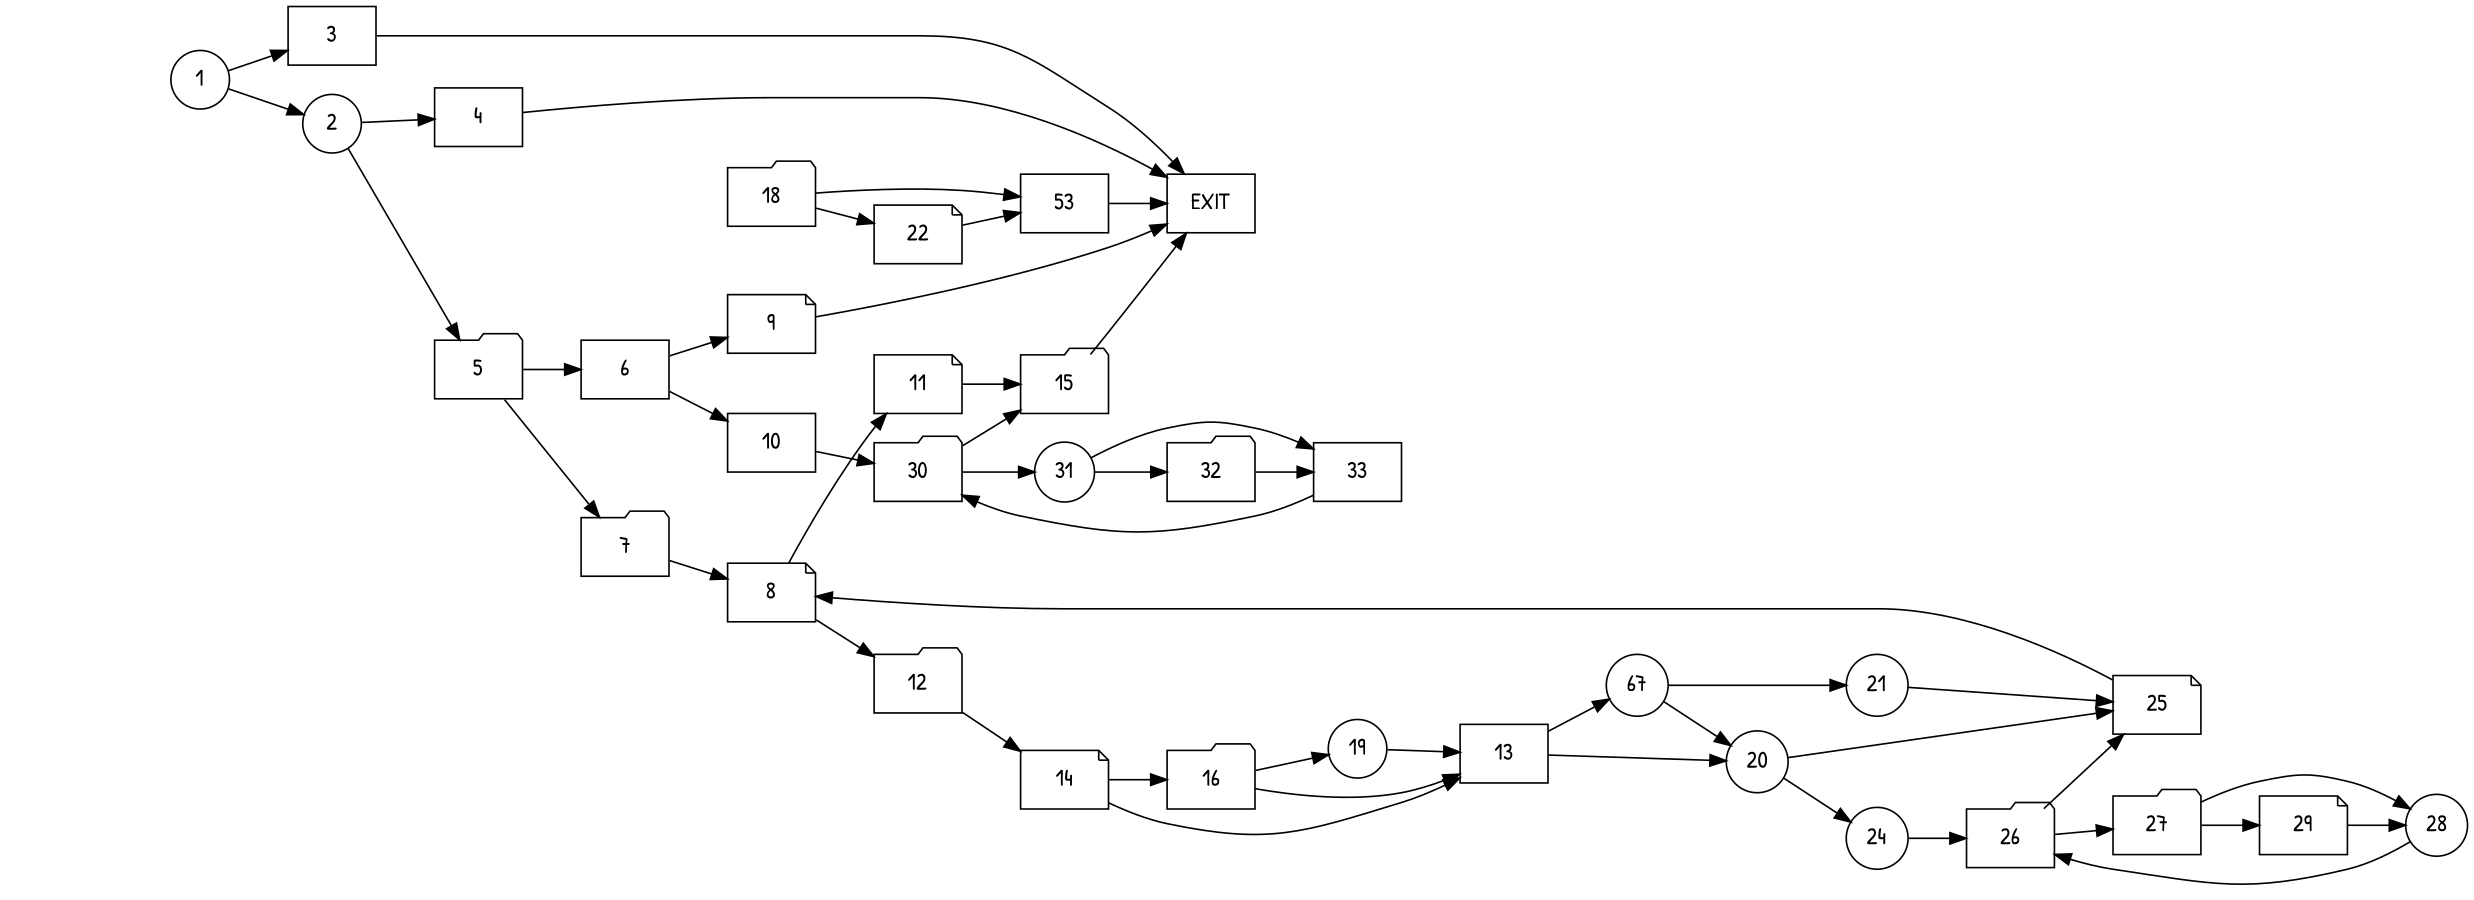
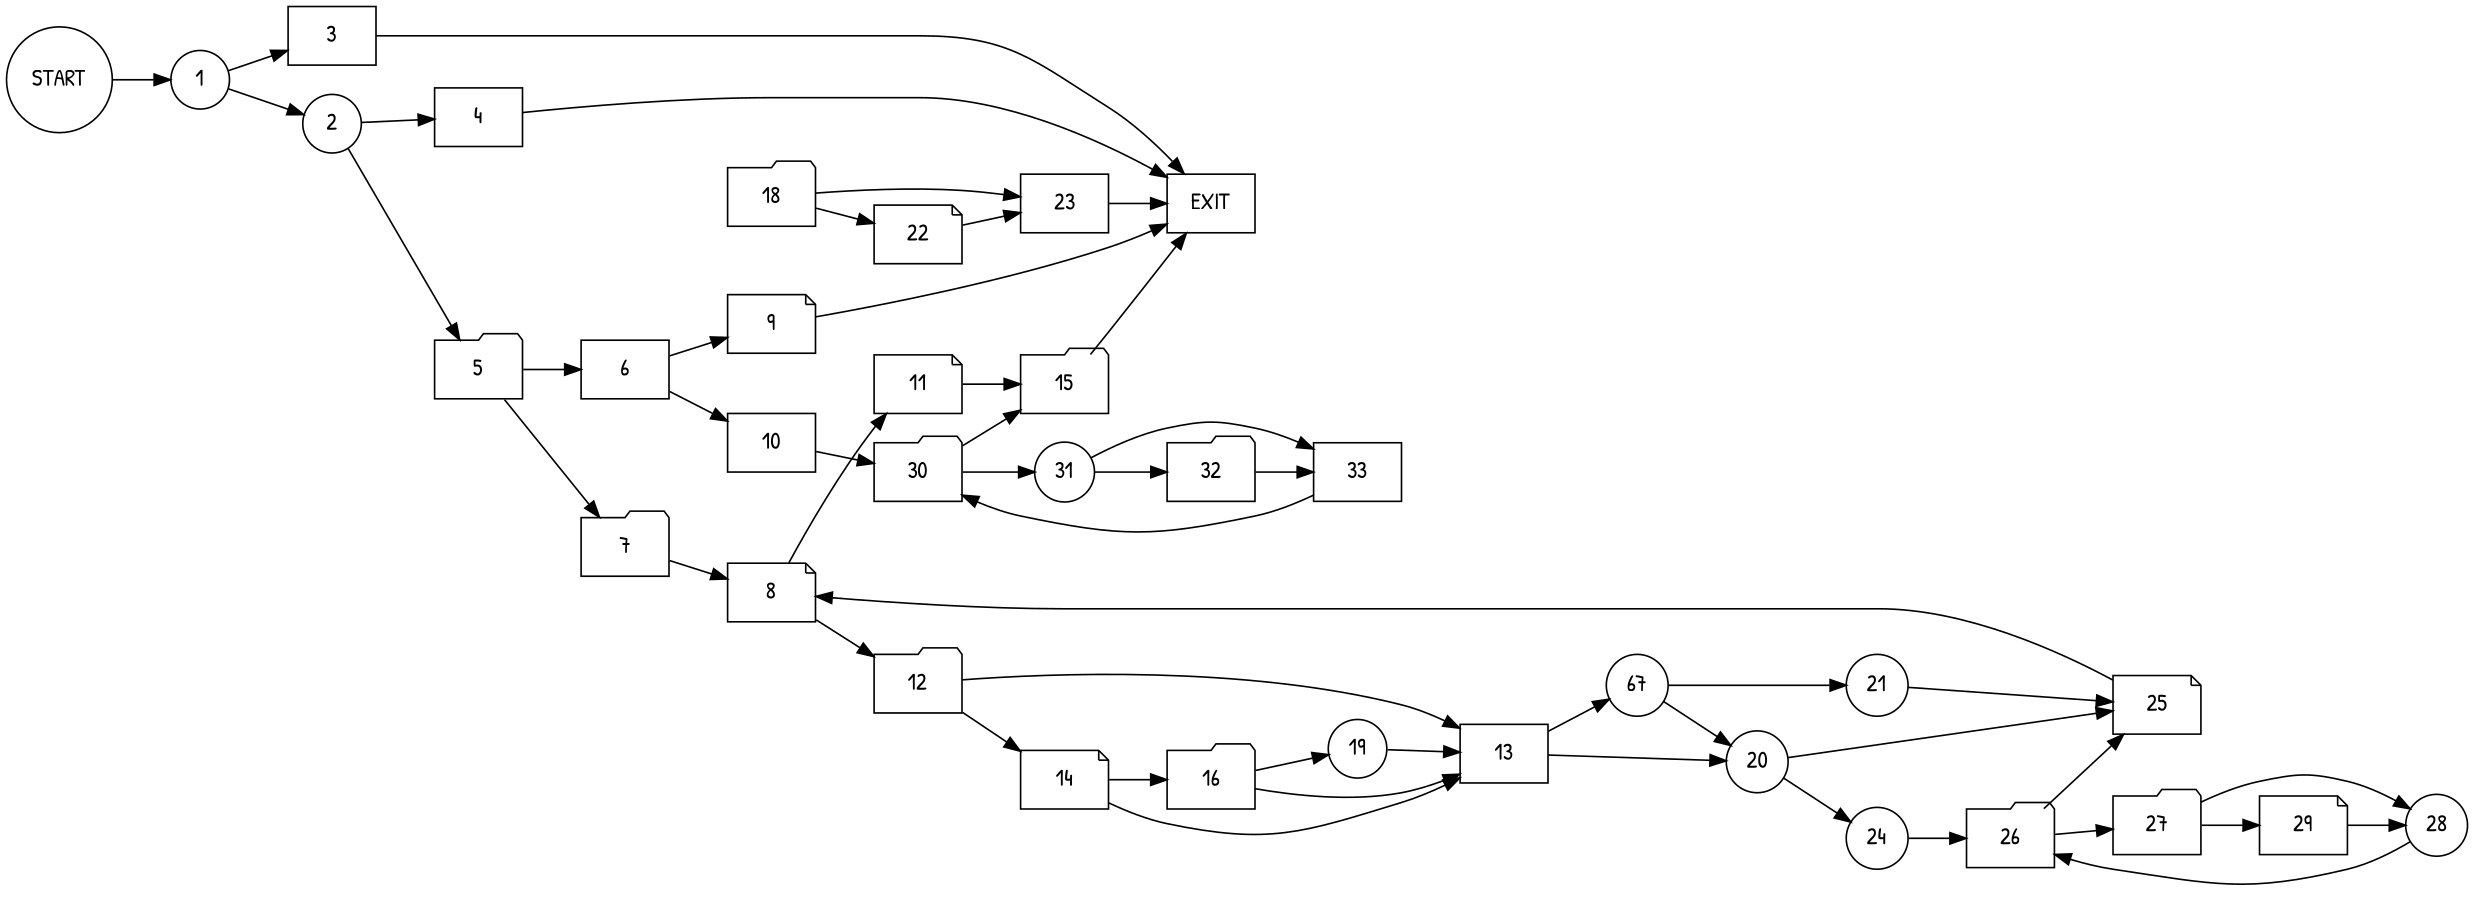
none -> (59, 80)
(1065, 203) -> (1065, 203)
none -> (1206, 677)
